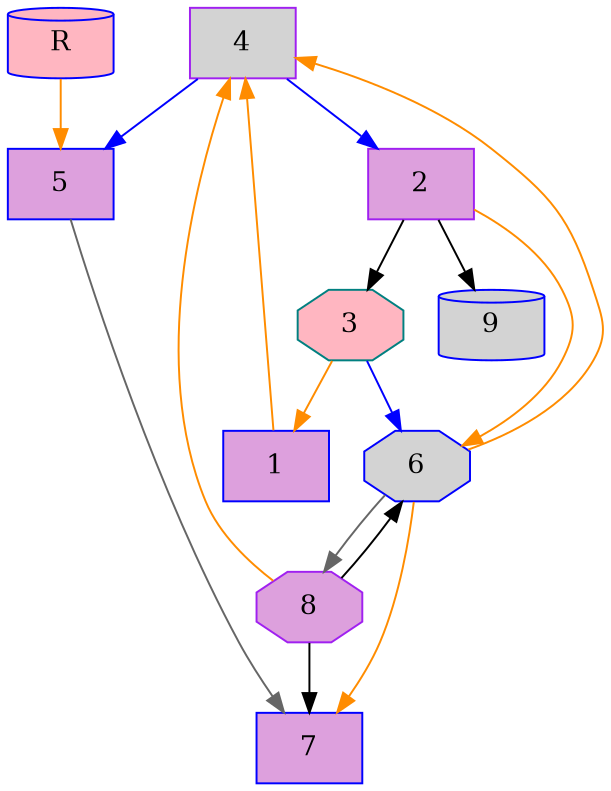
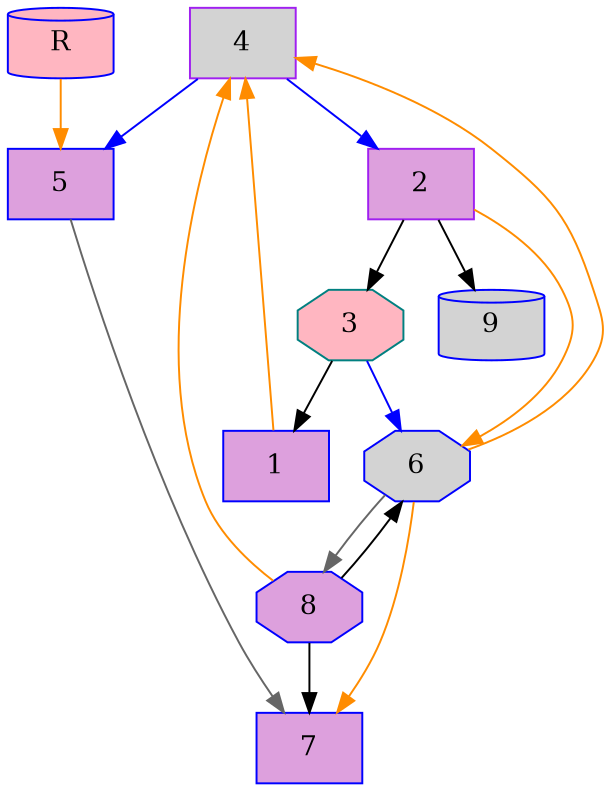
(318, 387) -> (318, 387)
(309, 607) -> (309, 607)
